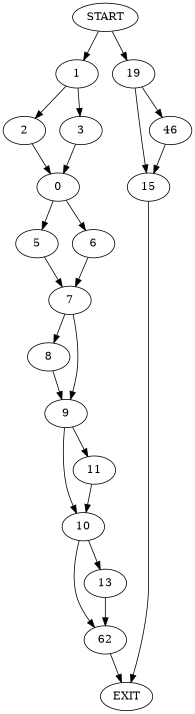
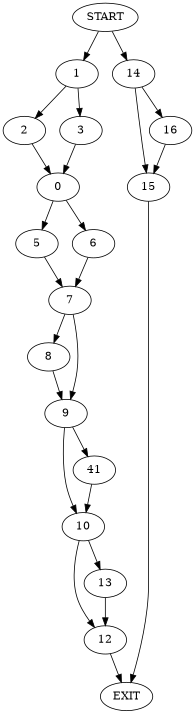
(134, 74) -> (134, 74)
(171, 130) -> (171, 130)
(94, 470) -> (94, 470)
(105, 640) -> (105, 640)
